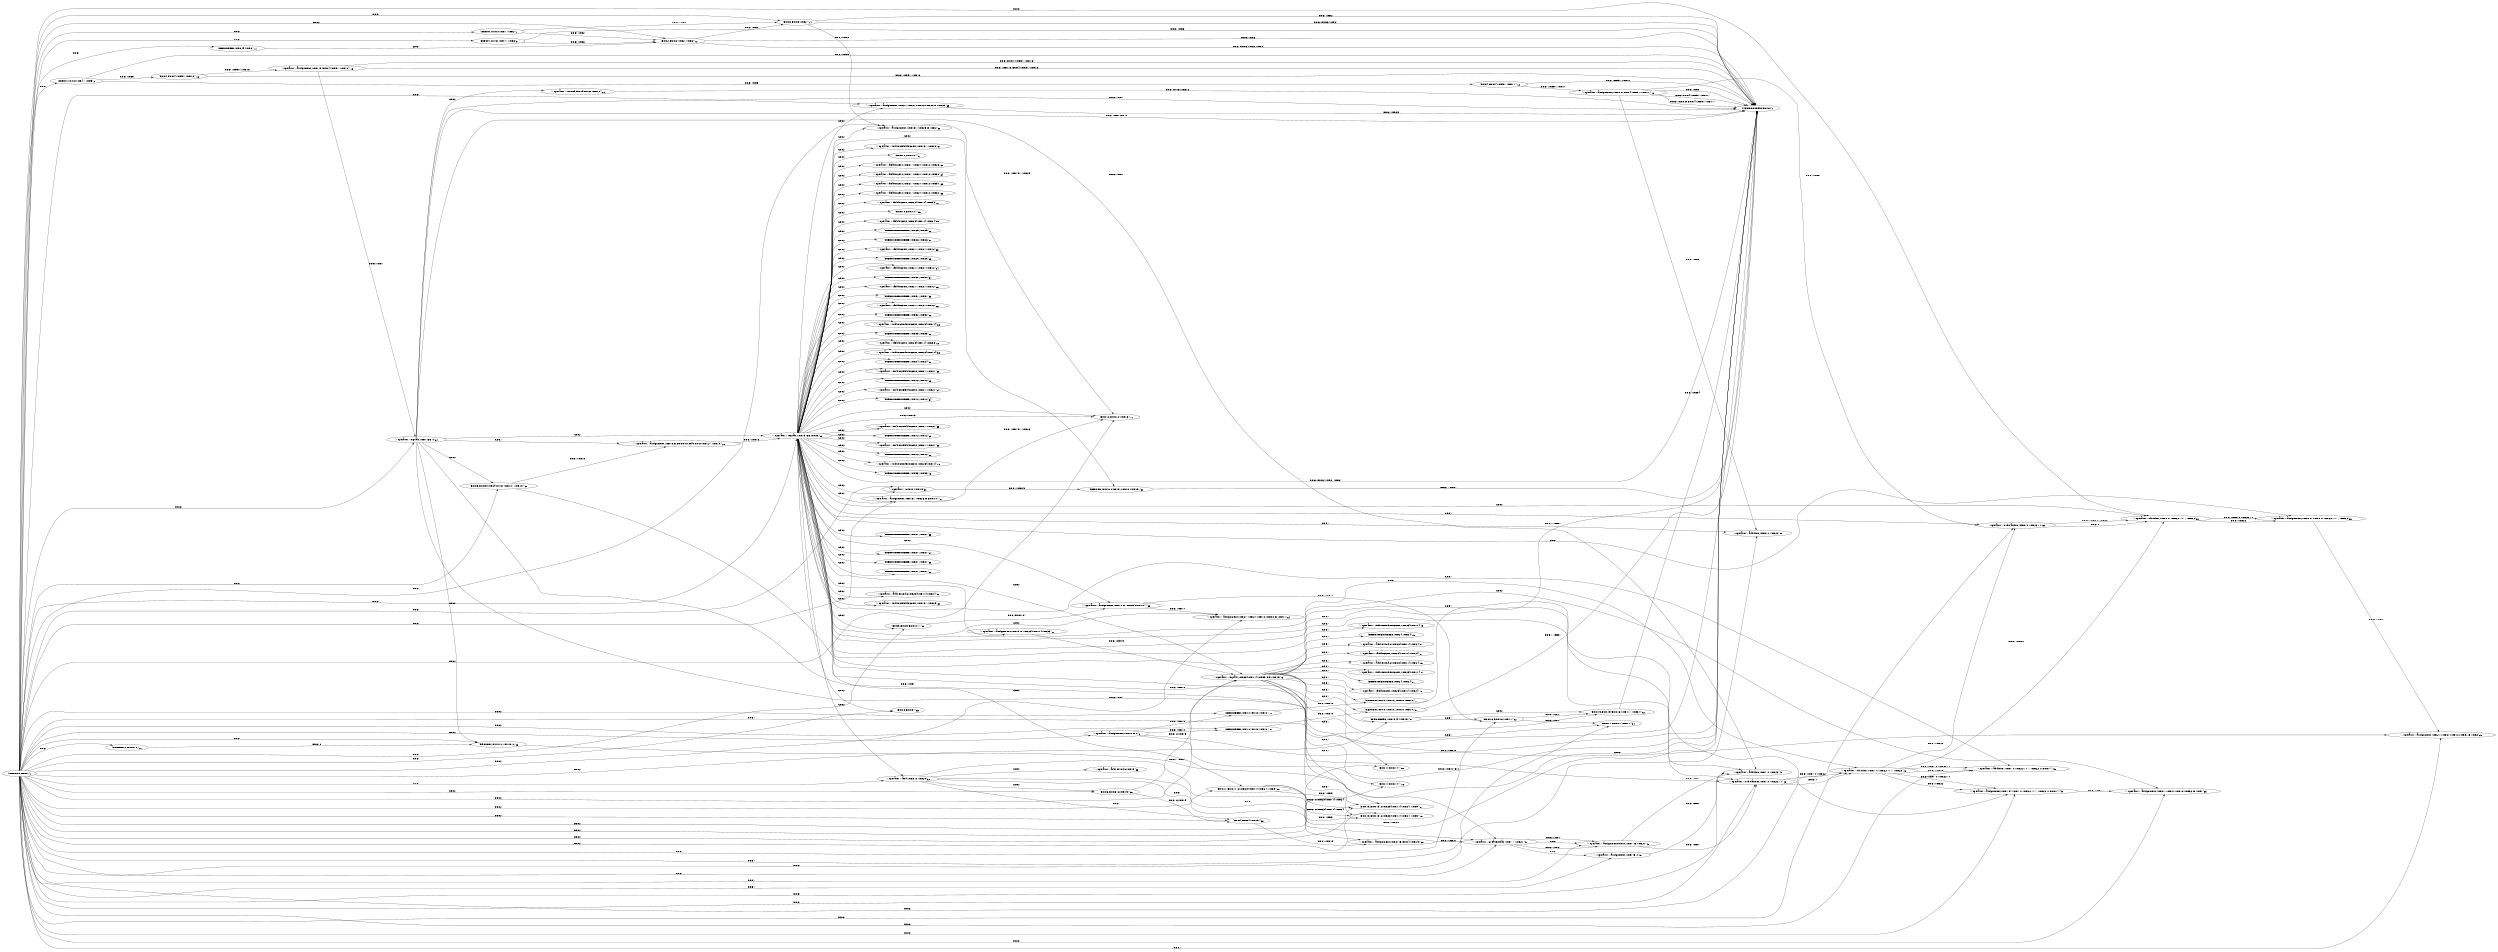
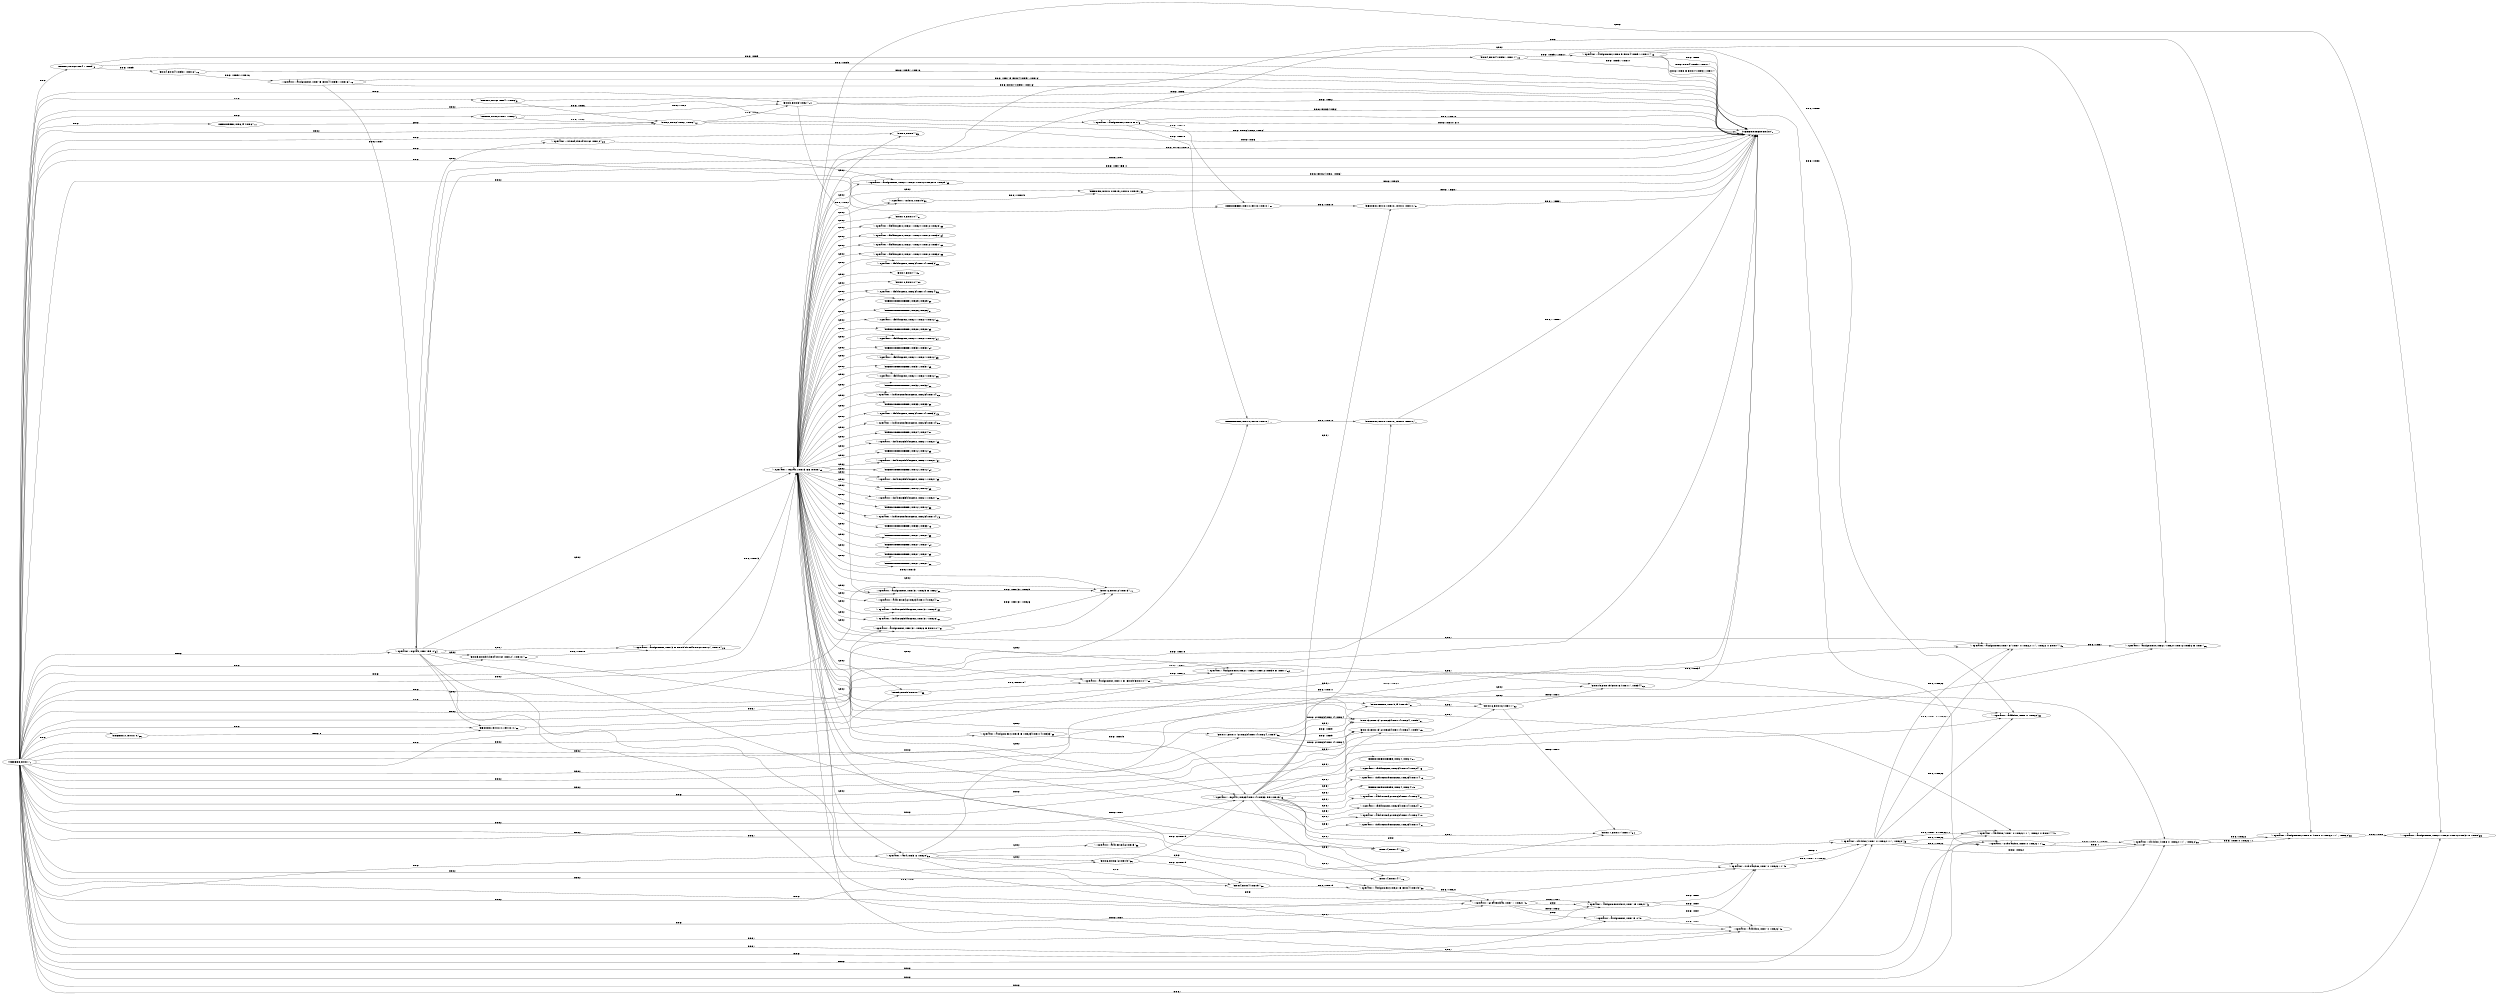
none -> (908, 273)
none -> (1944, 779)
none -> (1712, 913)
